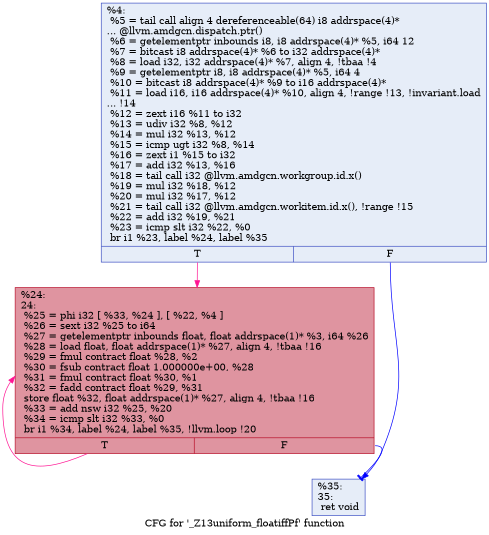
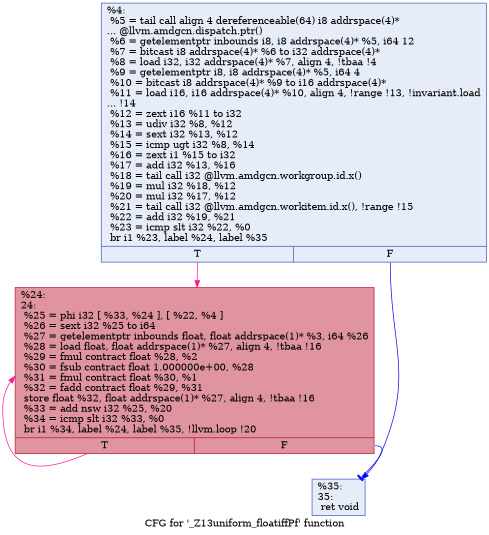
(172, 135) -> (173, 135)
